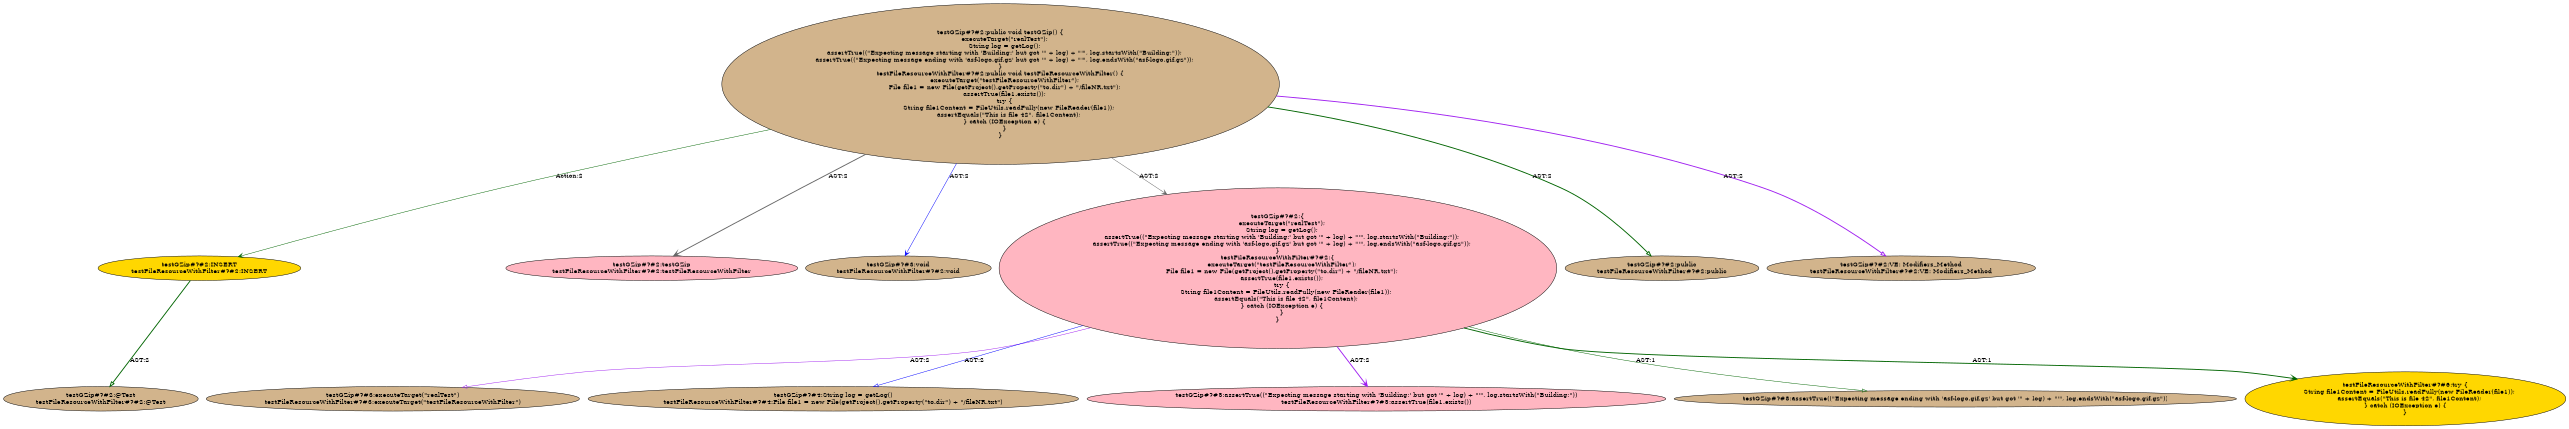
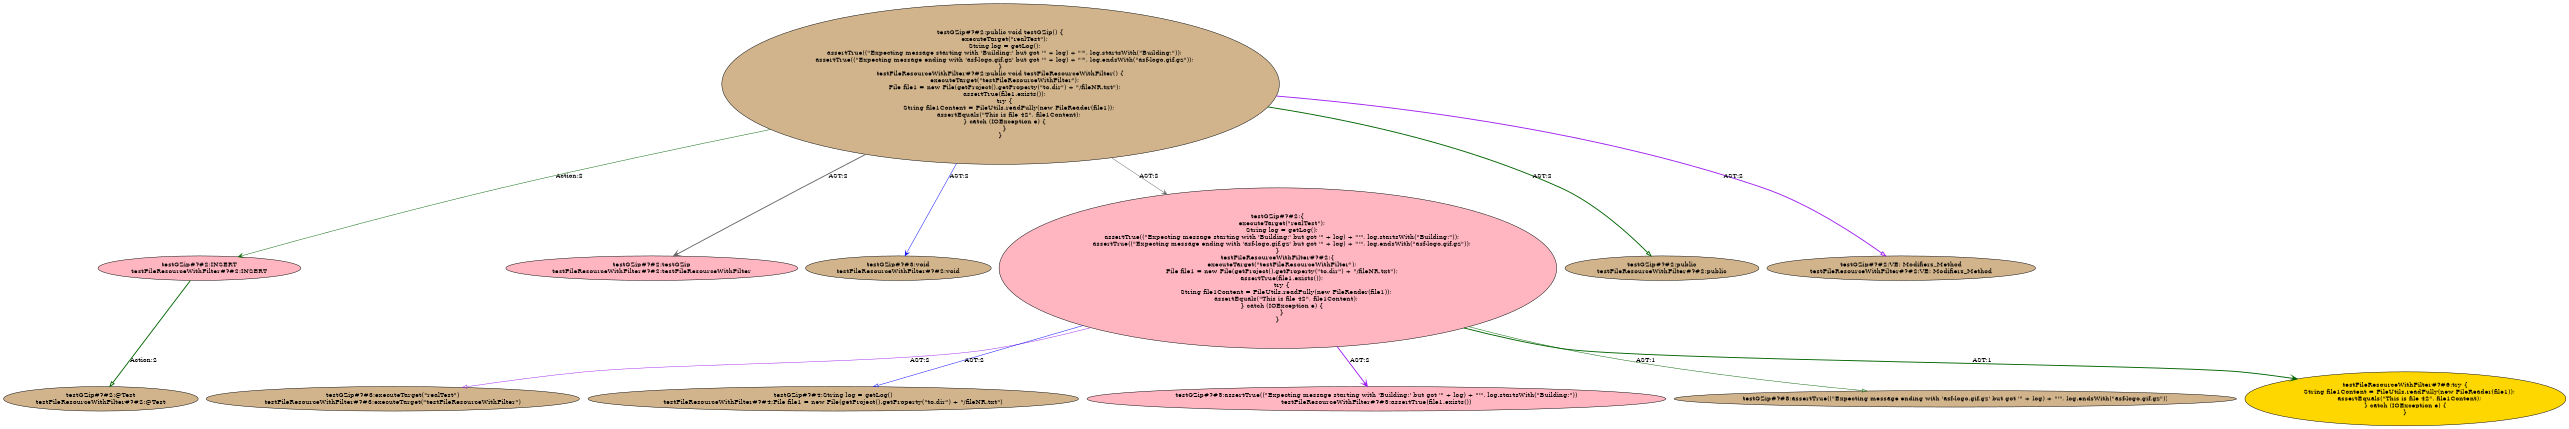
(199, 268) -> (199, 268)
(140, 360) -> (144, 360)
